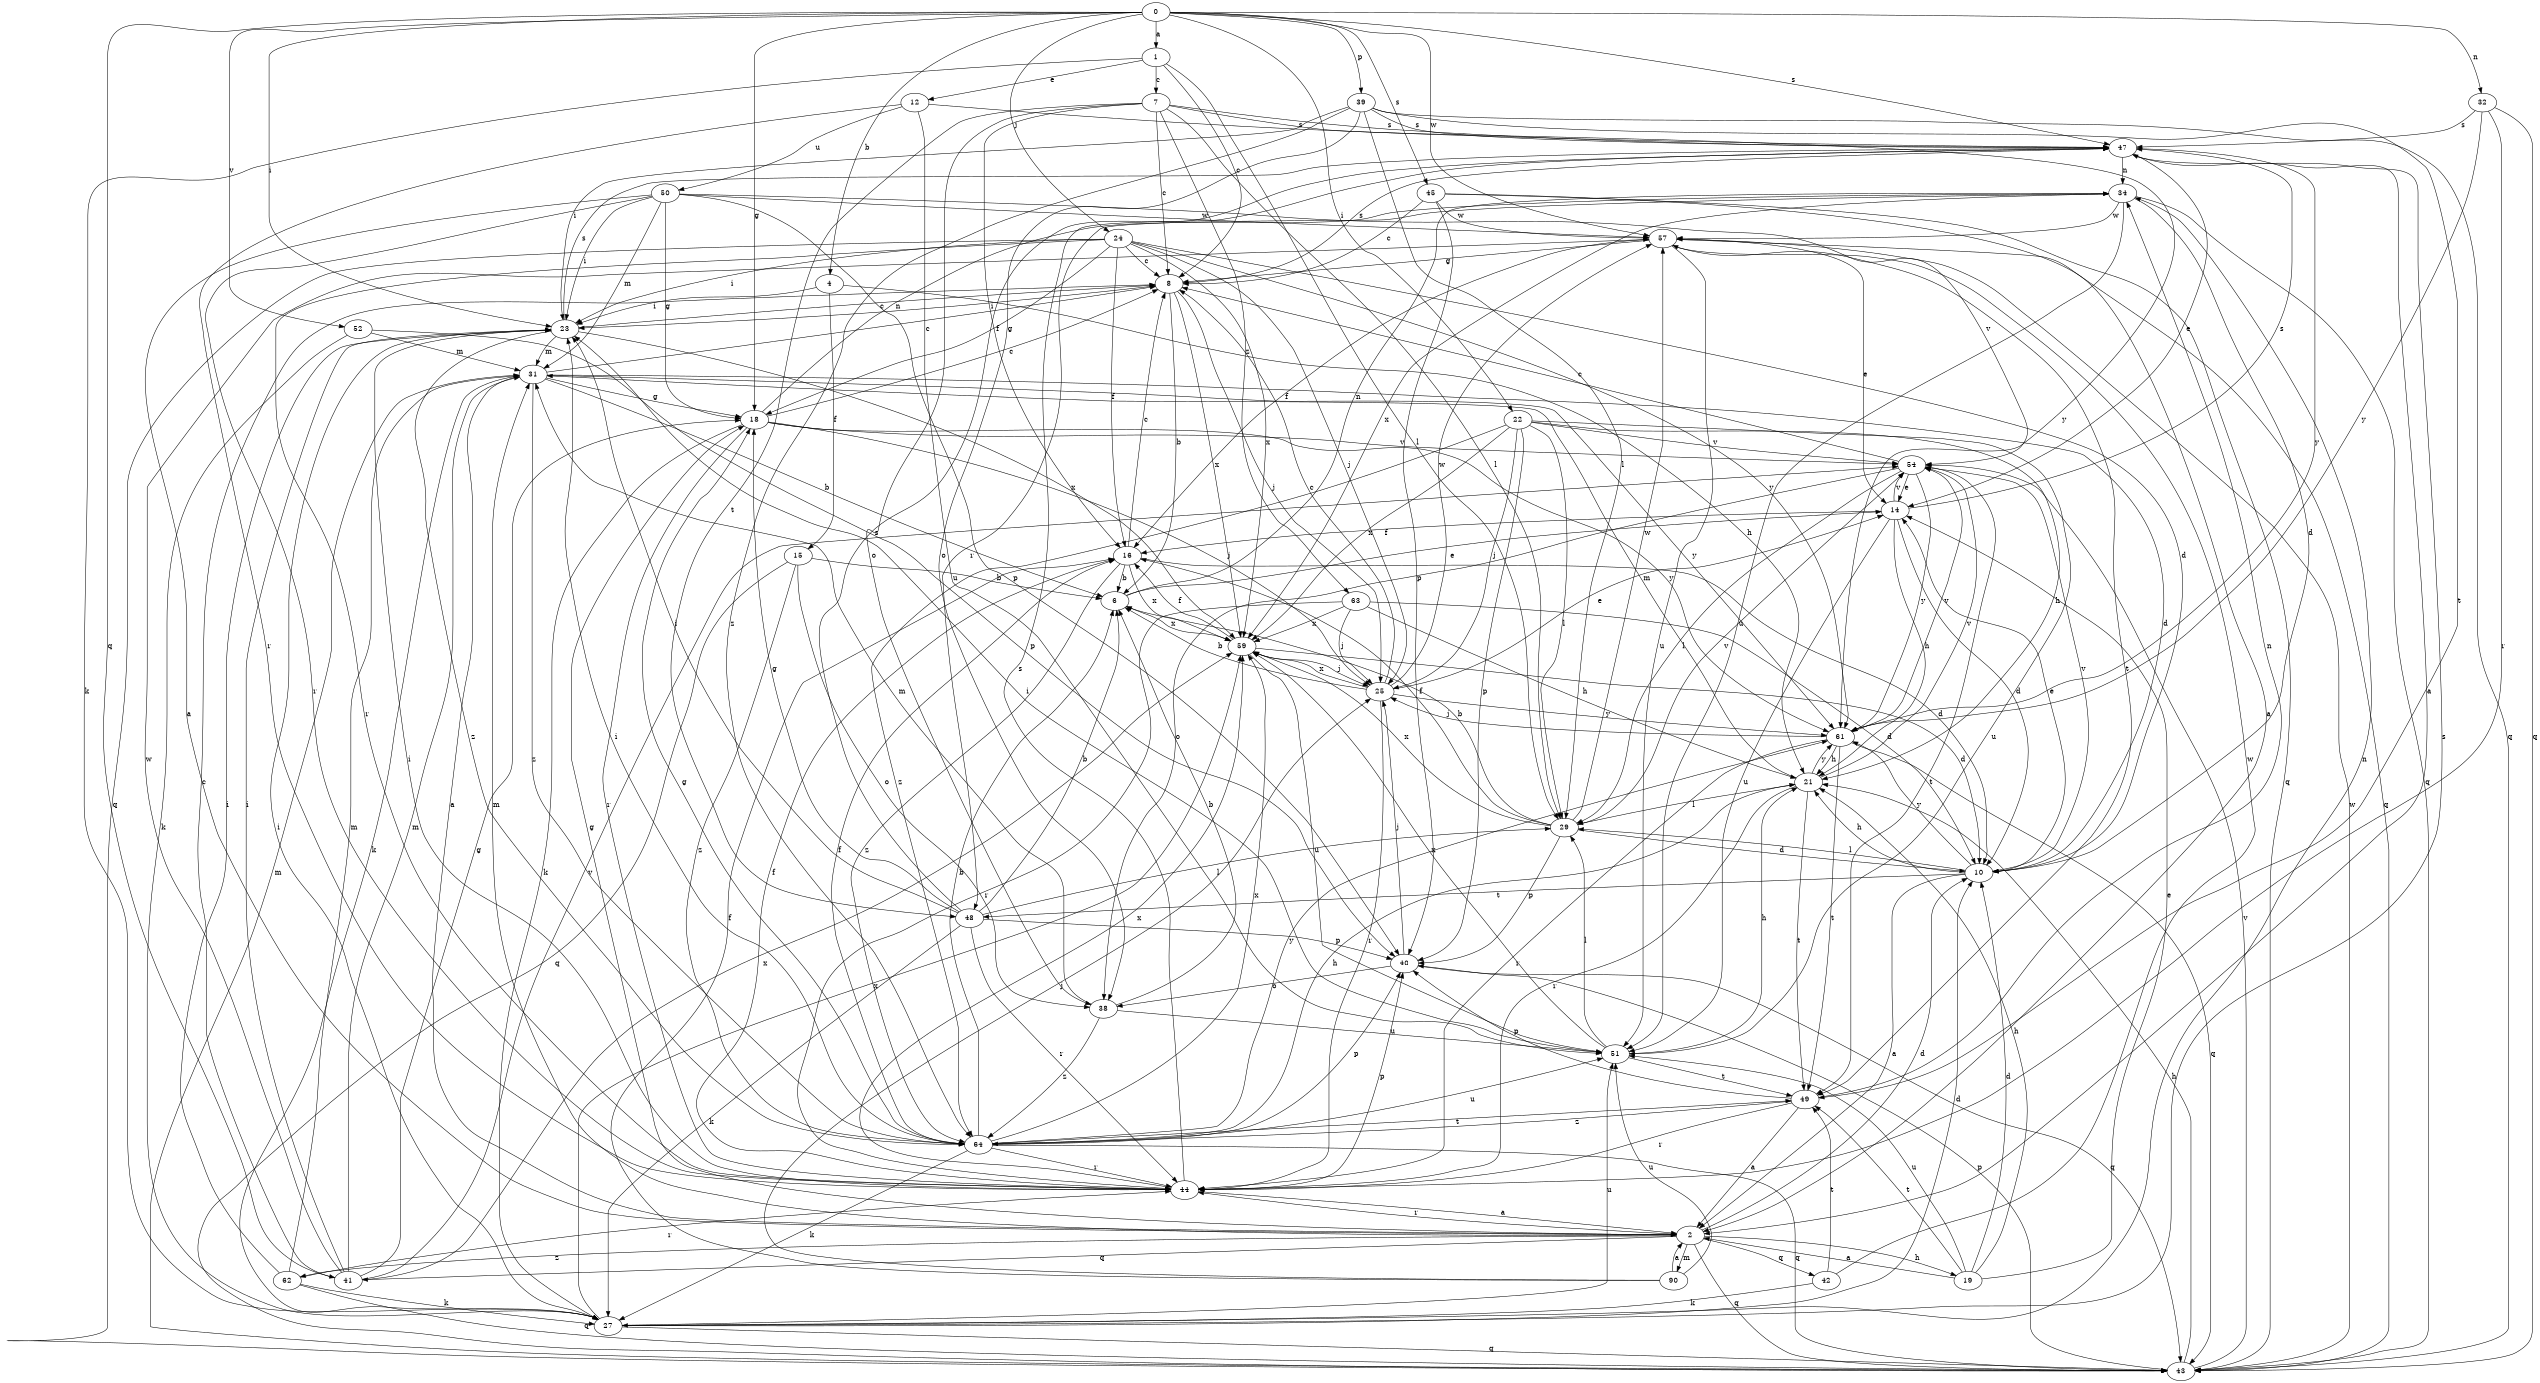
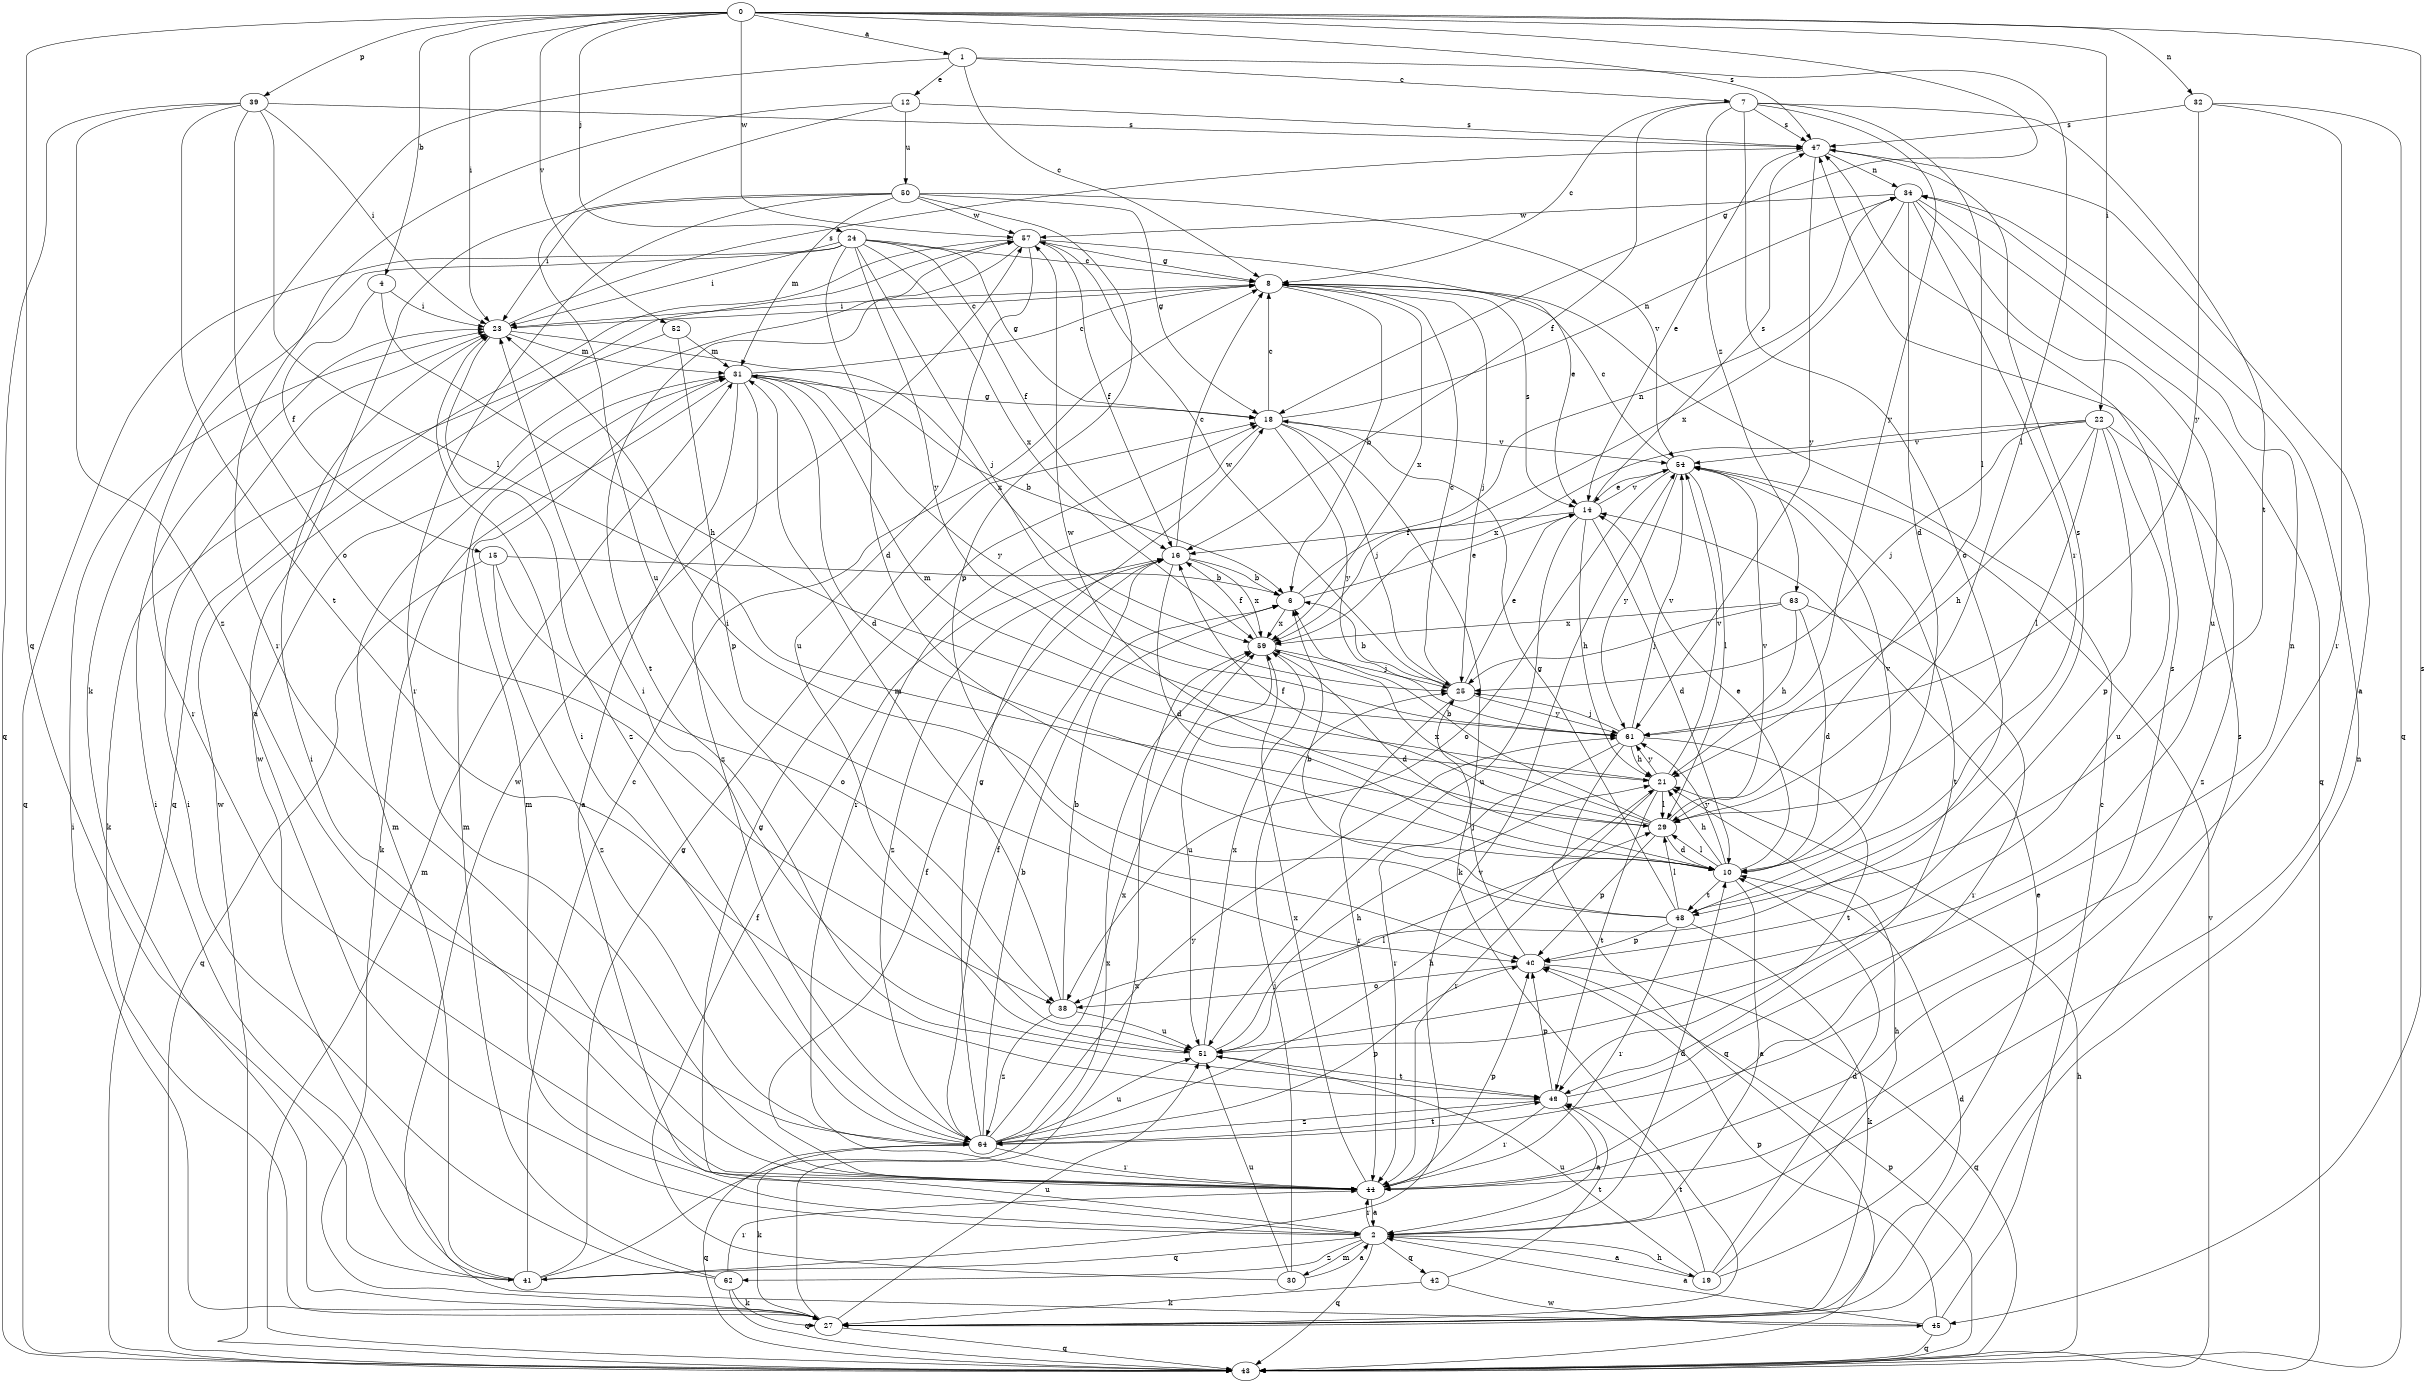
(1630, 164) -> (1503, 310)
(1313, 669) -> none
(2236, 686) -> (1610, 1314)
(1674, 1281) -> (1292, 1281)
